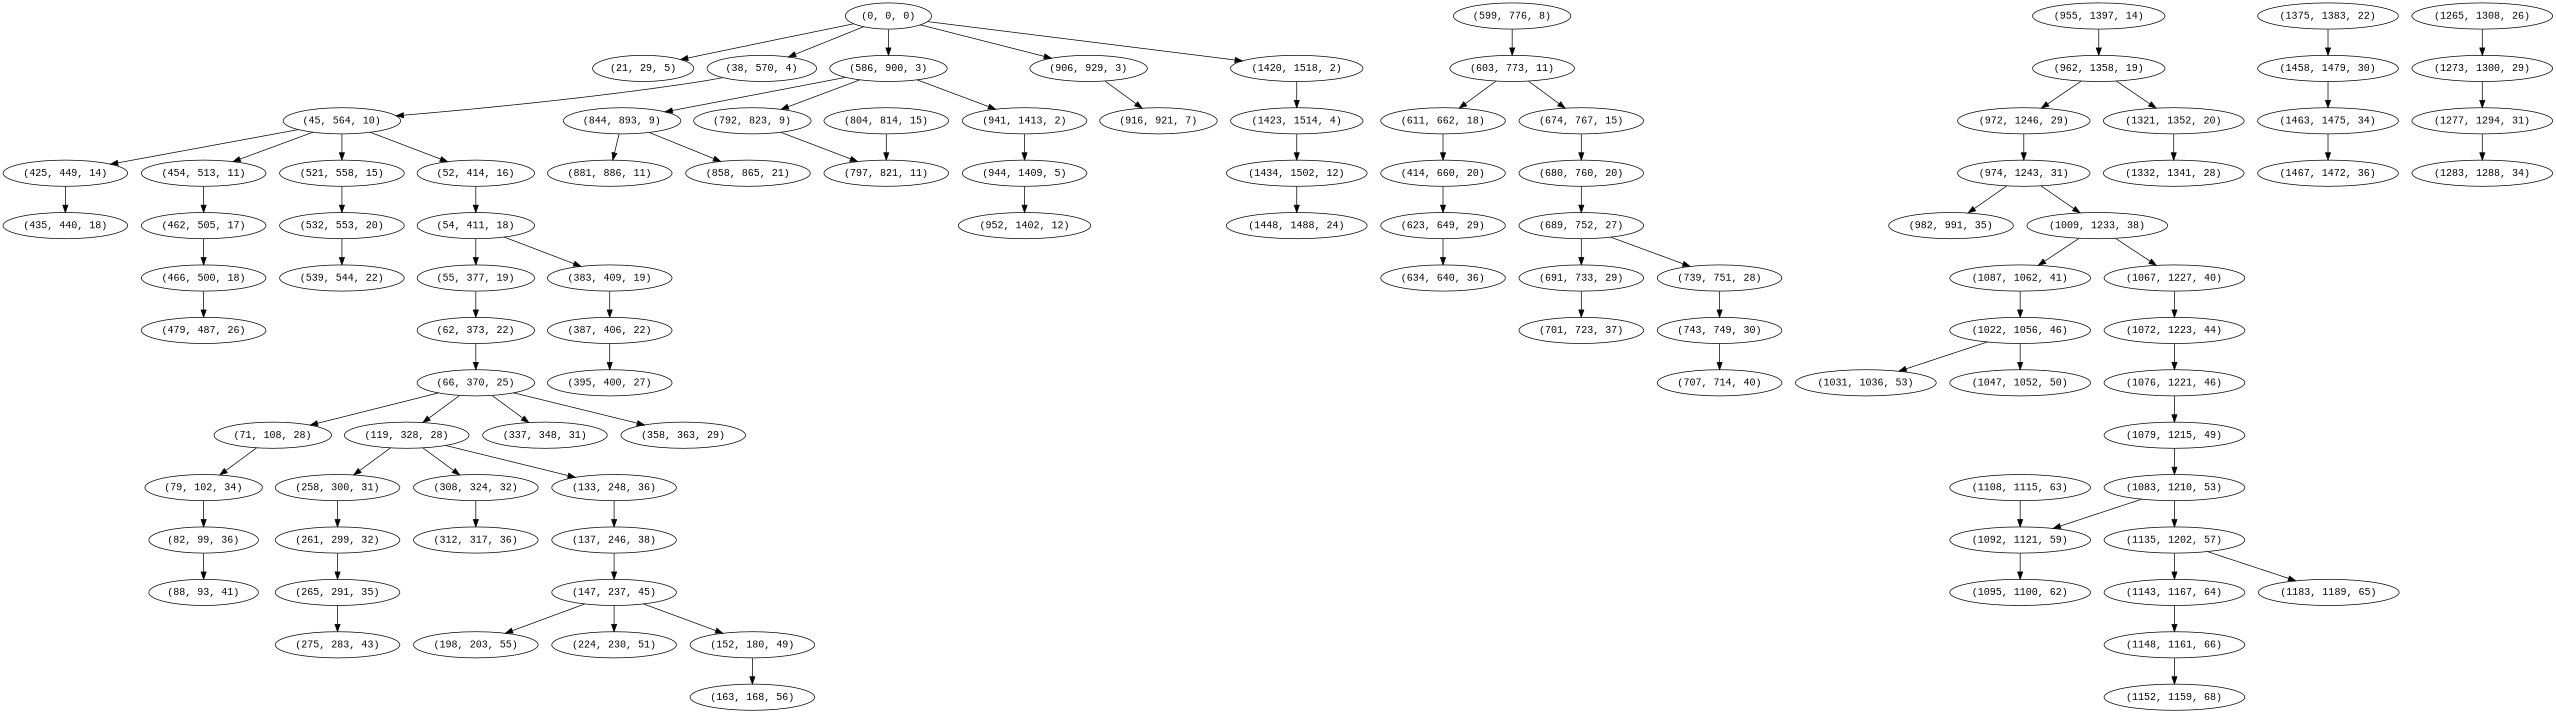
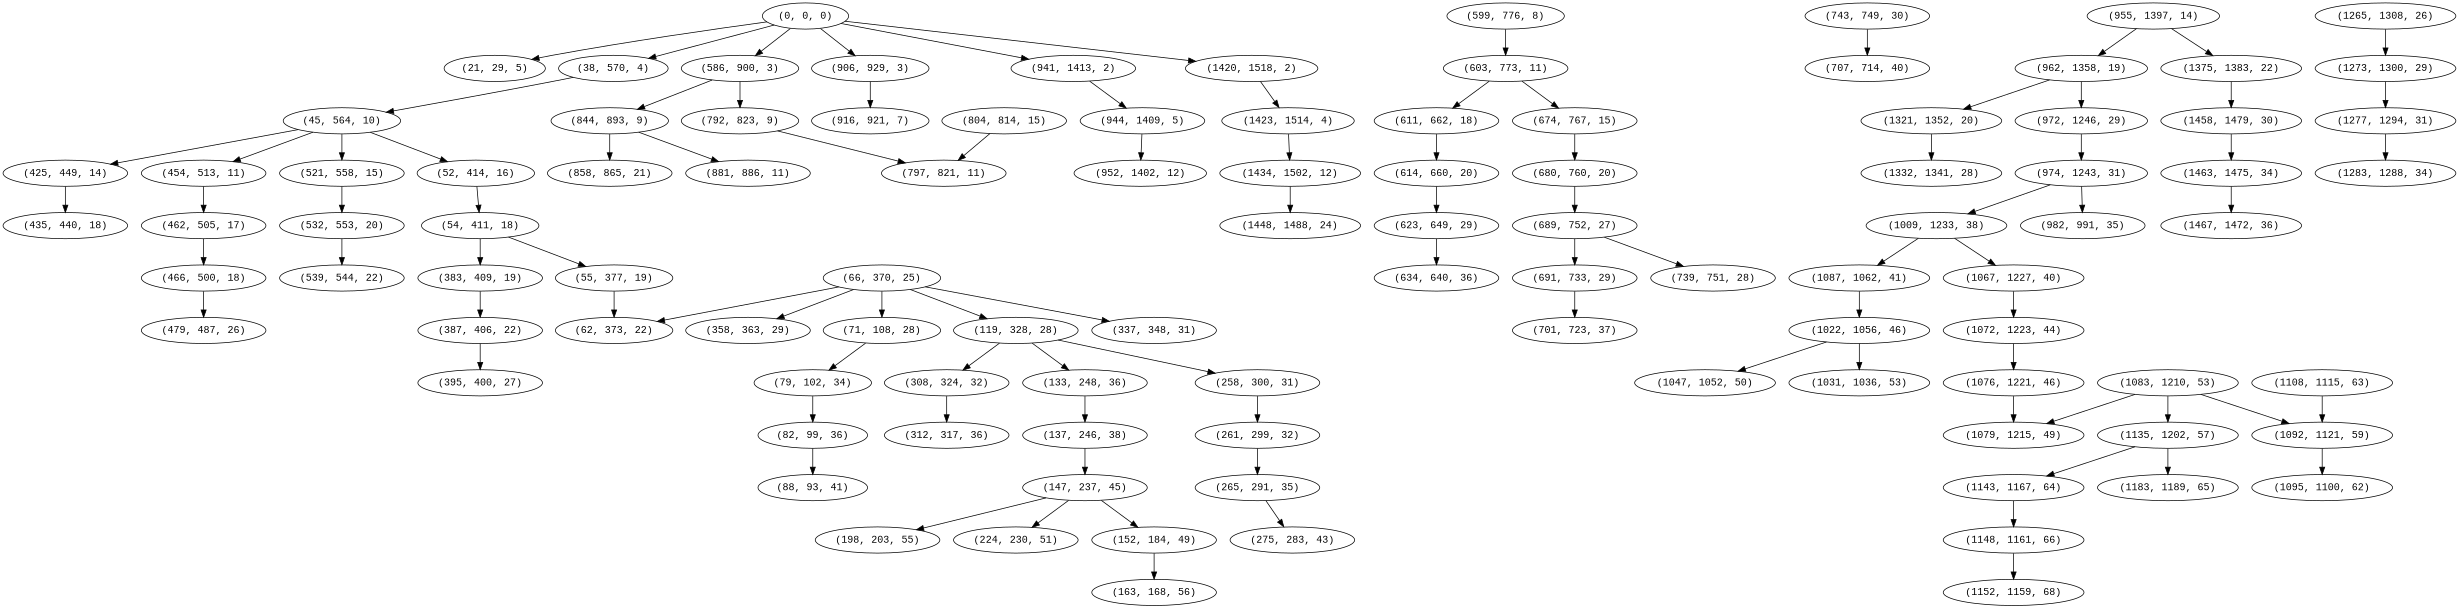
none -> (2189, 40)
(953, 93) -> (931, 41)
(1443, 173) -> (1436, 173)
(1720, 301) -> none
(476, 353) -> (752, 303)
(2174, 458) -> (2094, 408)
(752, 645) -> (1154, 540)
